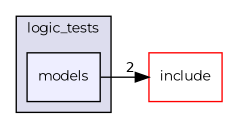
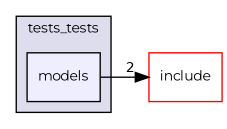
(64, 29) -> (64, 29)
